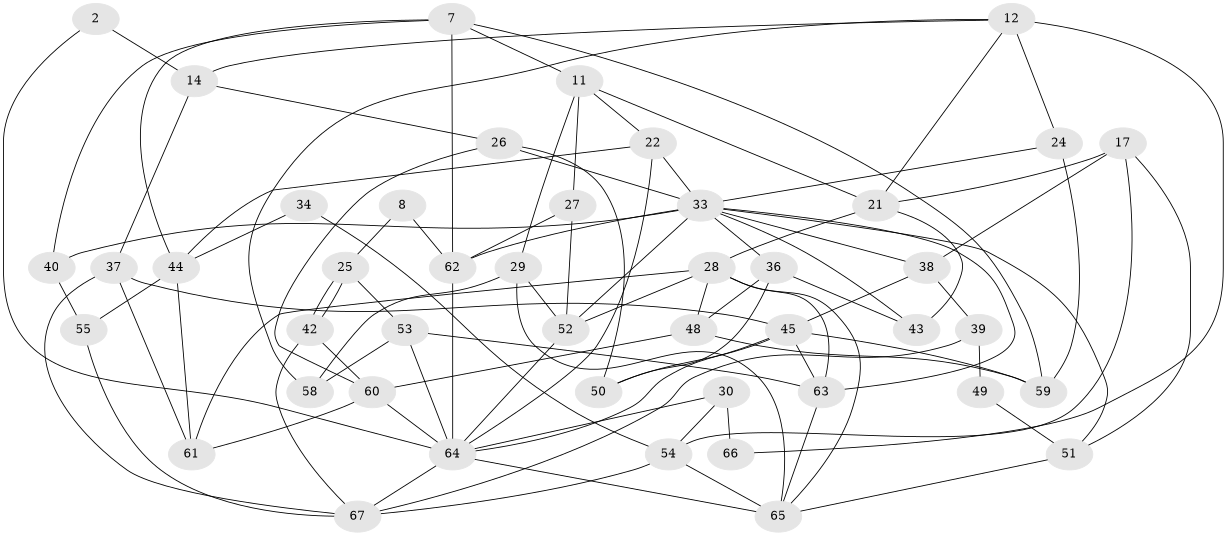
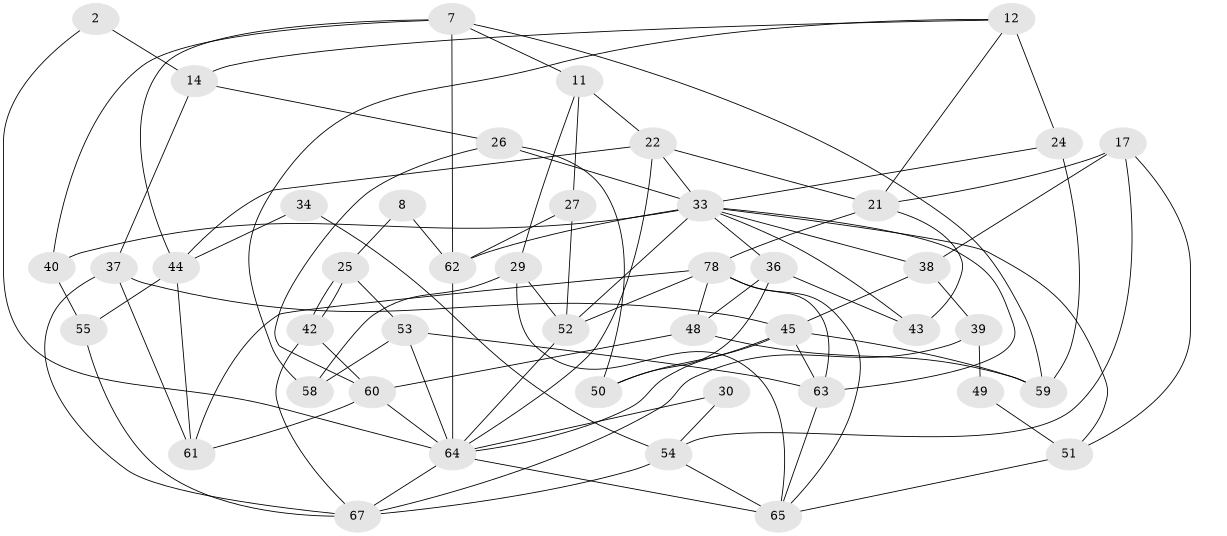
(728, 143) -> (765, 175)
(712, 268) -> (712, 268)
(731, 454) -> none
